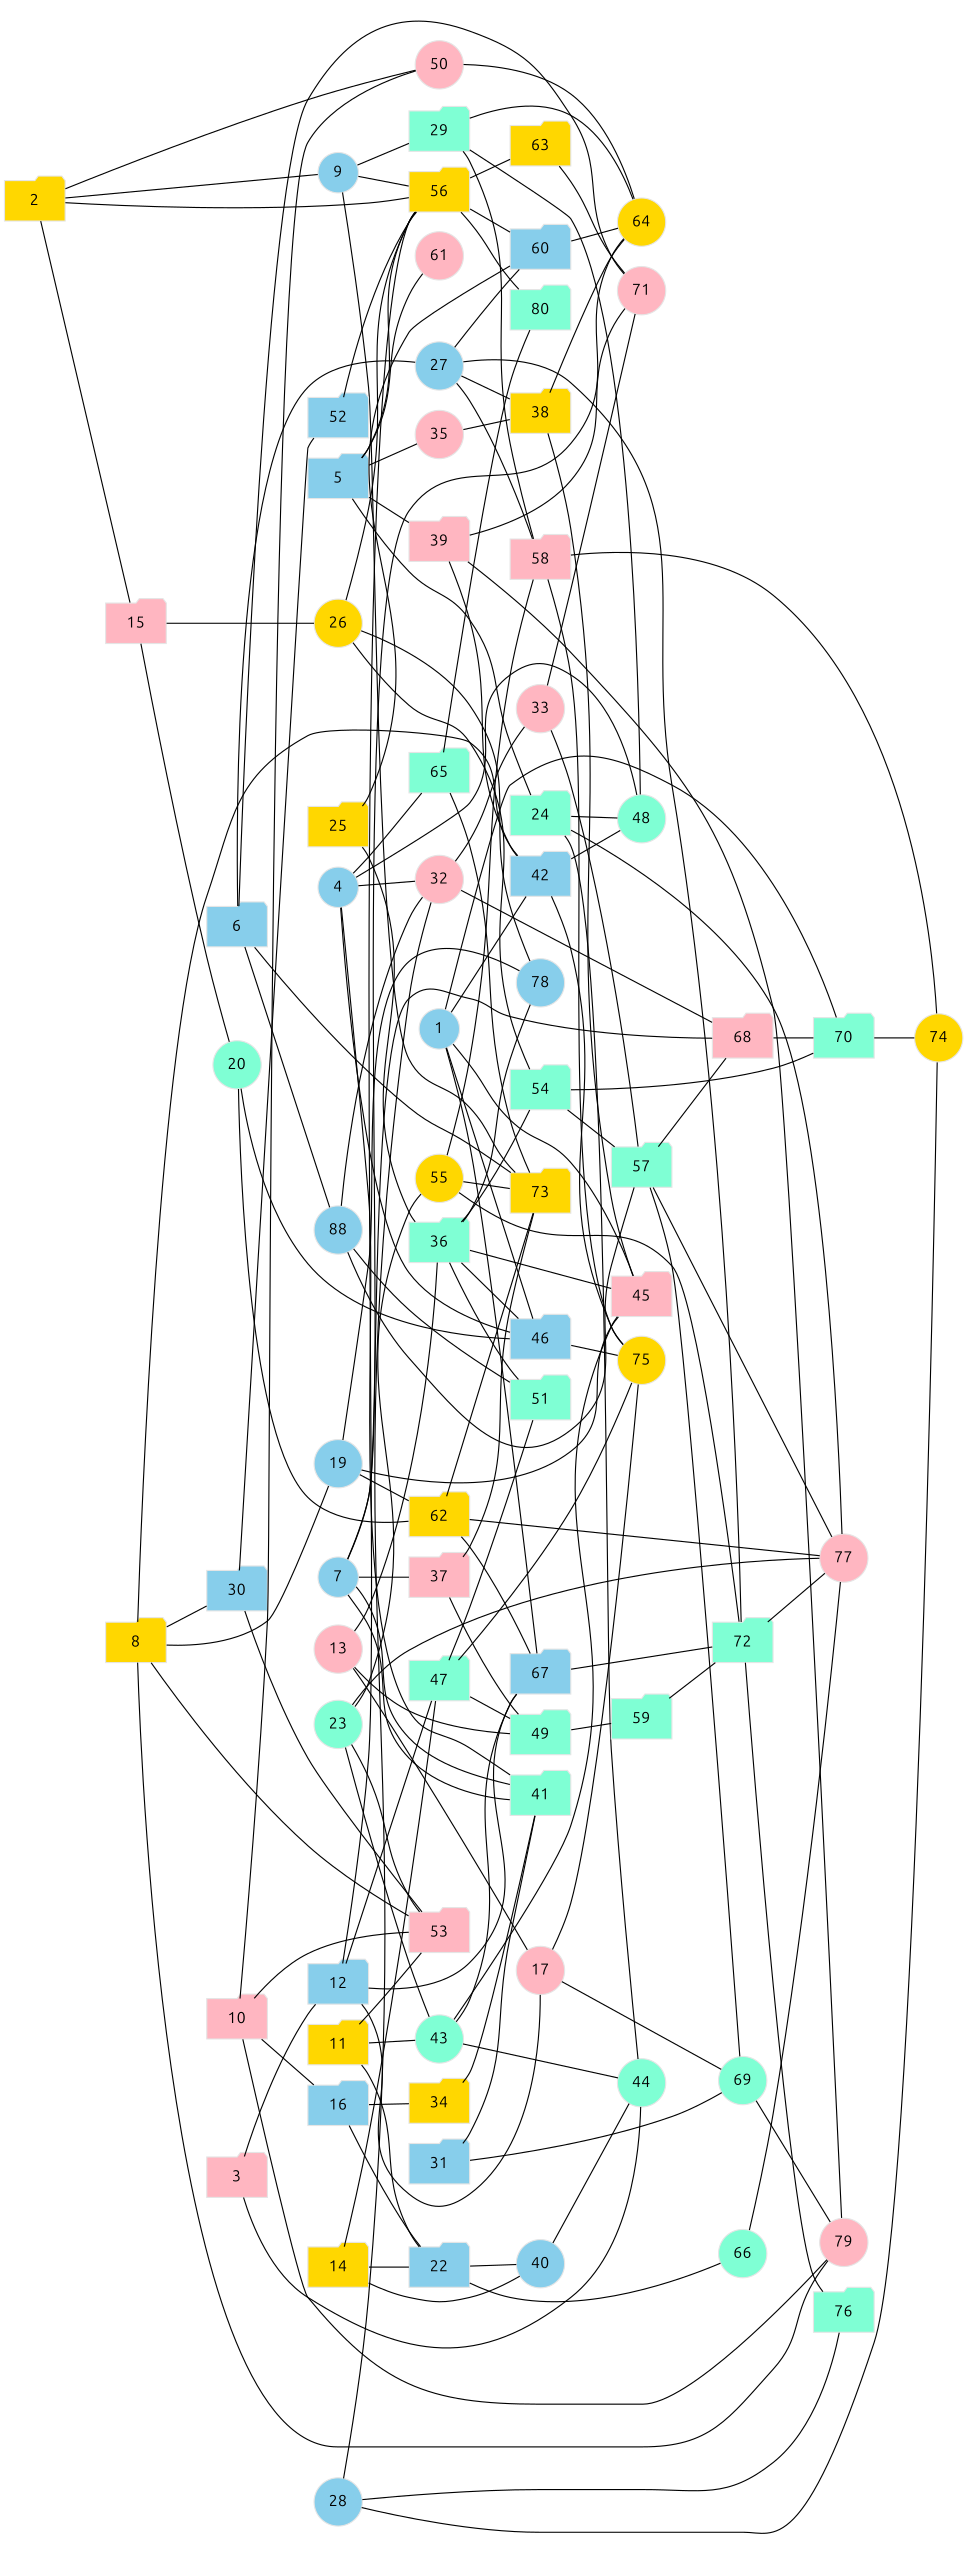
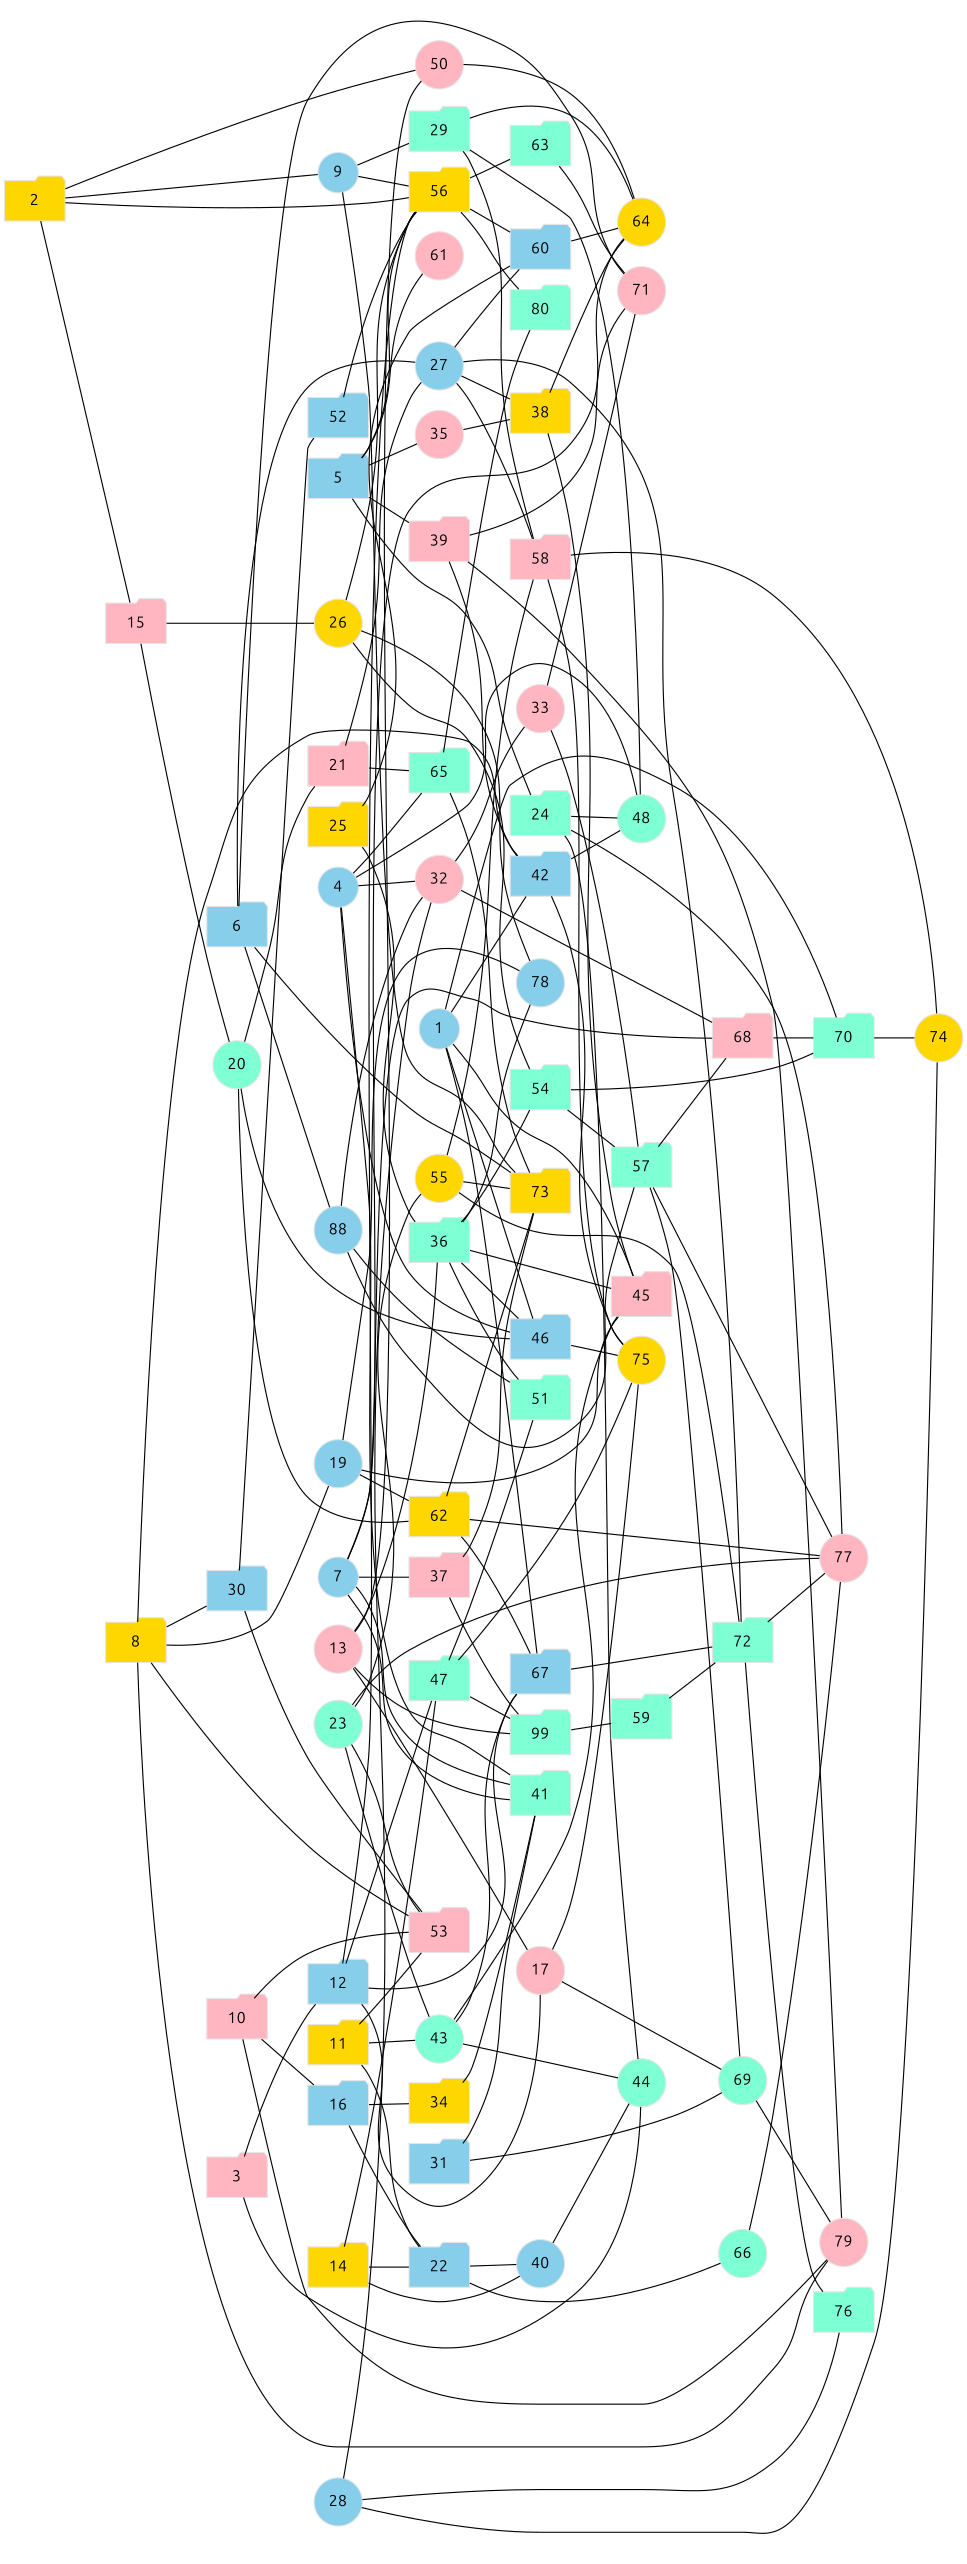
(540, 146) -> (540, 146)
none -> (338, 766)
(274, 855) -> (387, 856)
(540, 1734) -> (540, 1734)
